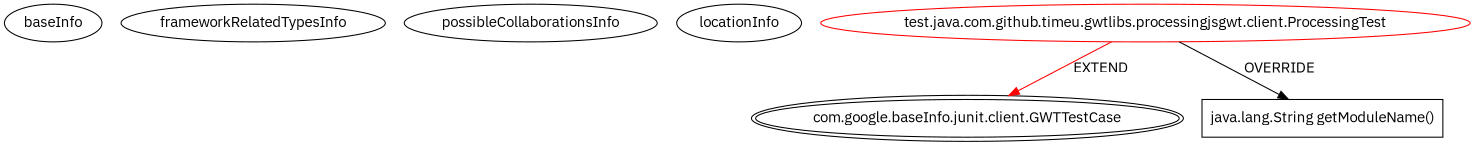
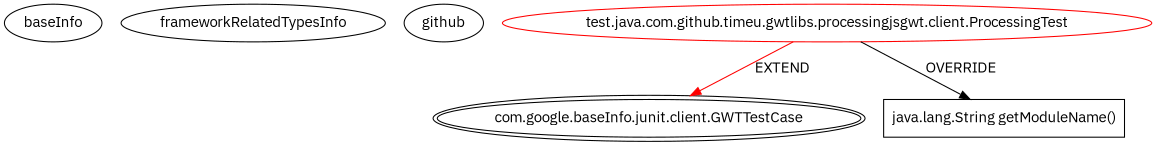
(531, 23) -> (444, 23)
(739, 23) -> none
